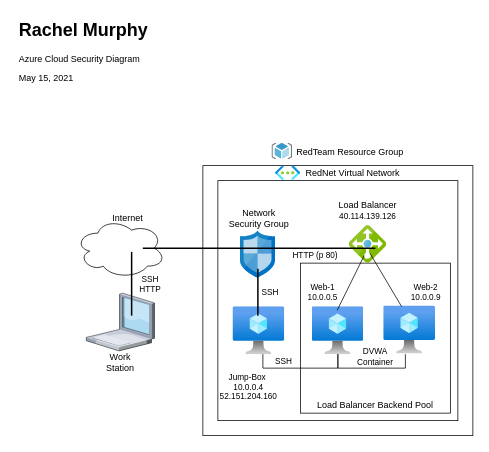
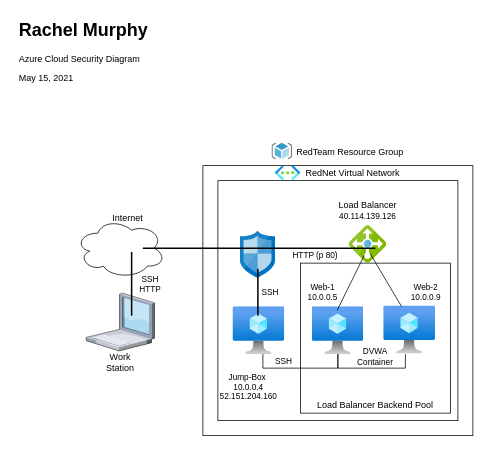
(259, 218) -> none
